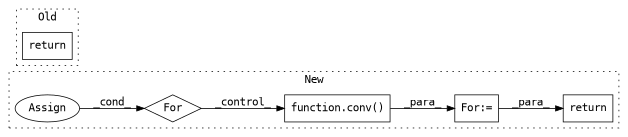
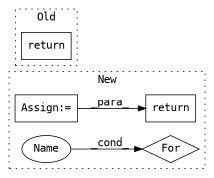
(47, 108) -> (46, 149)
(337, 108) -> none
(477, 108) -> (46, 108)
